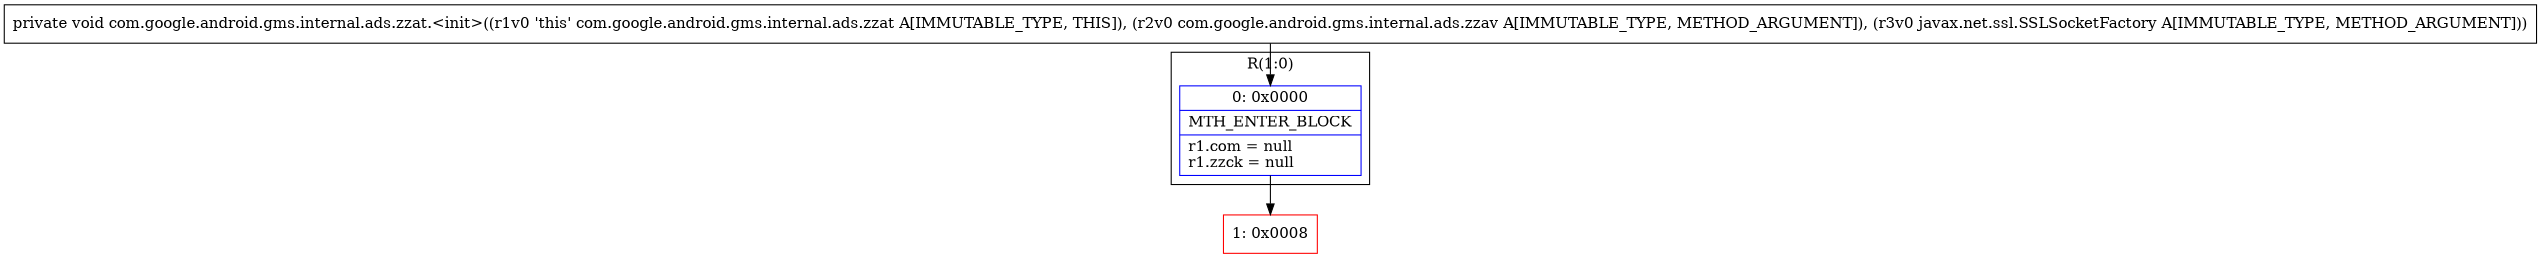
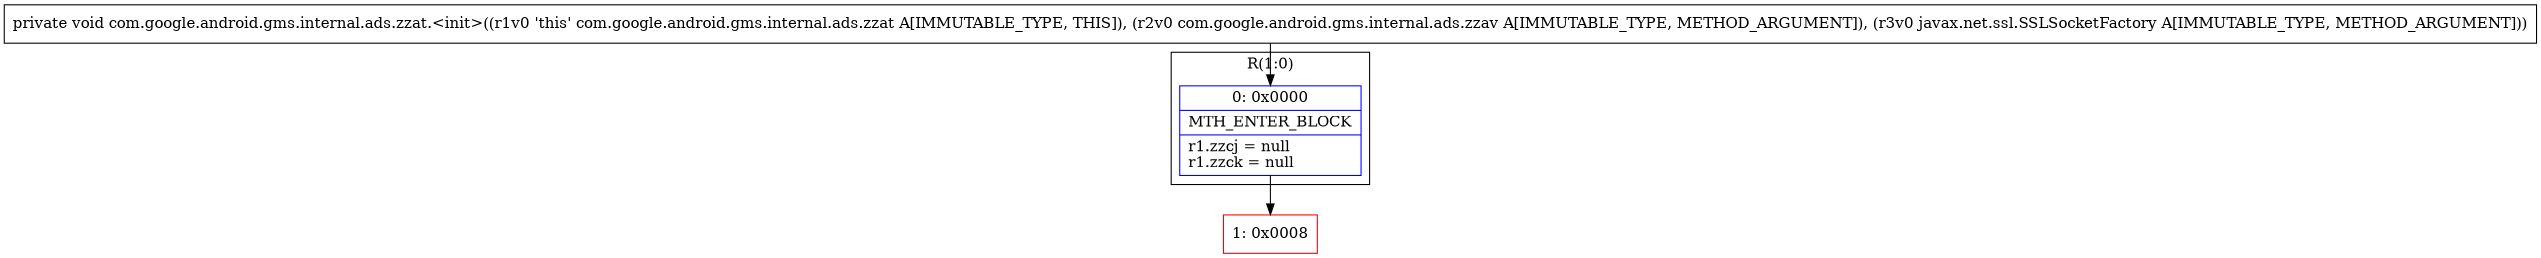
(1241, 147) -> (1239, 147)
